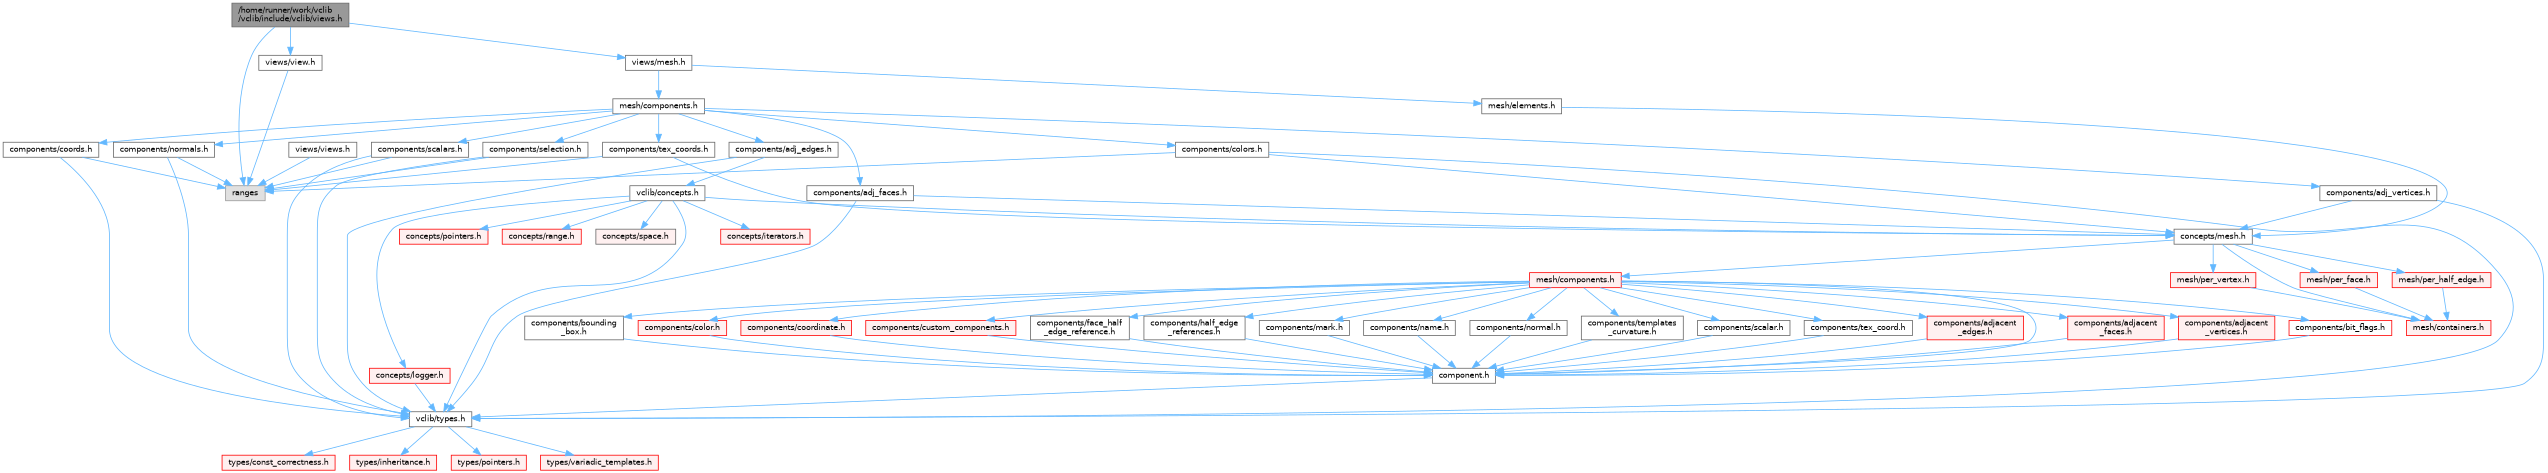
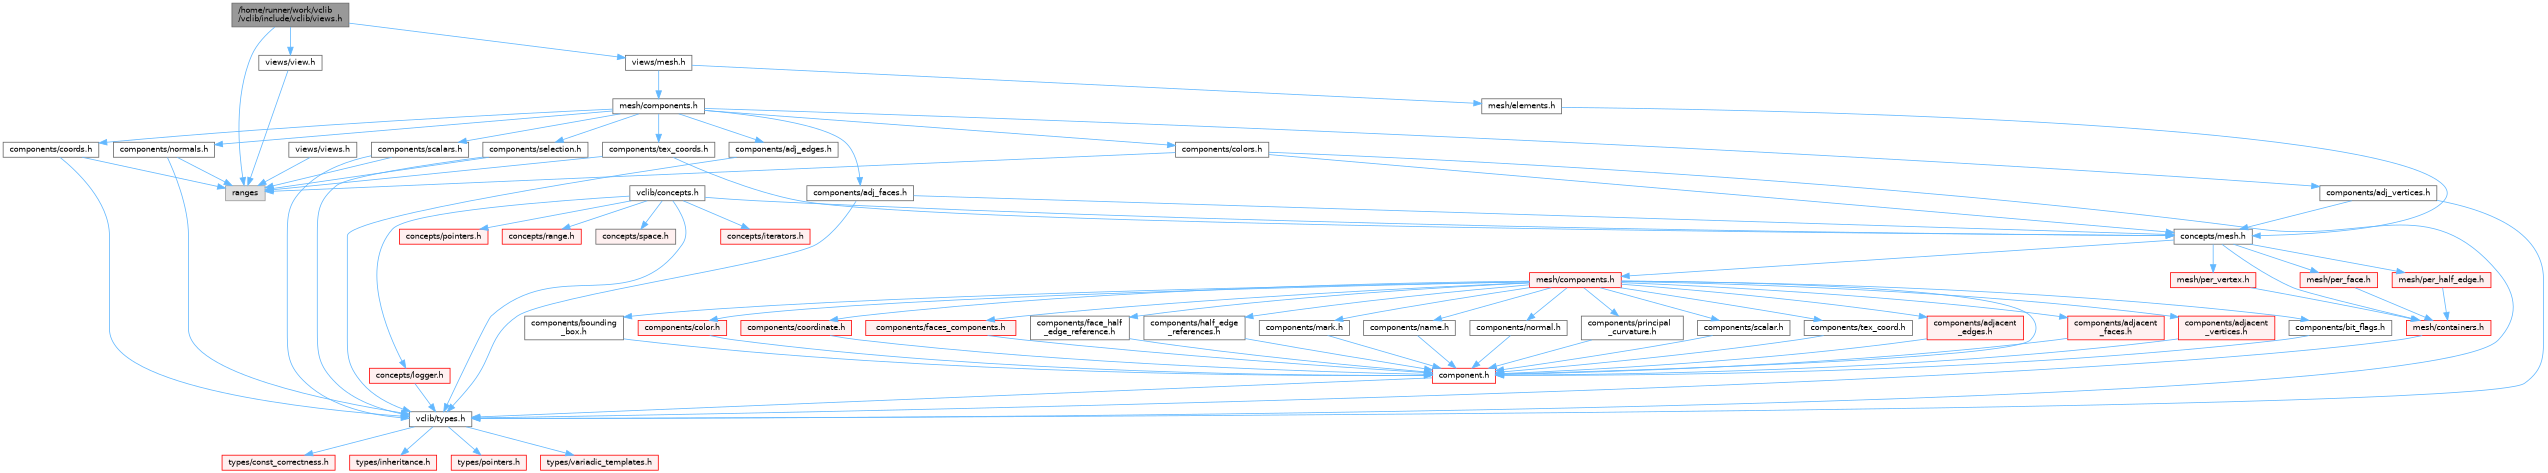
(740, 166) -> none
(941, 328) -> (941, 328)
(1632, 328) -> (1632, 328)
(2340, 328) -> (2340, 328)
(1464, 376) -> (1464, 376)
none -> (1452, 395)
